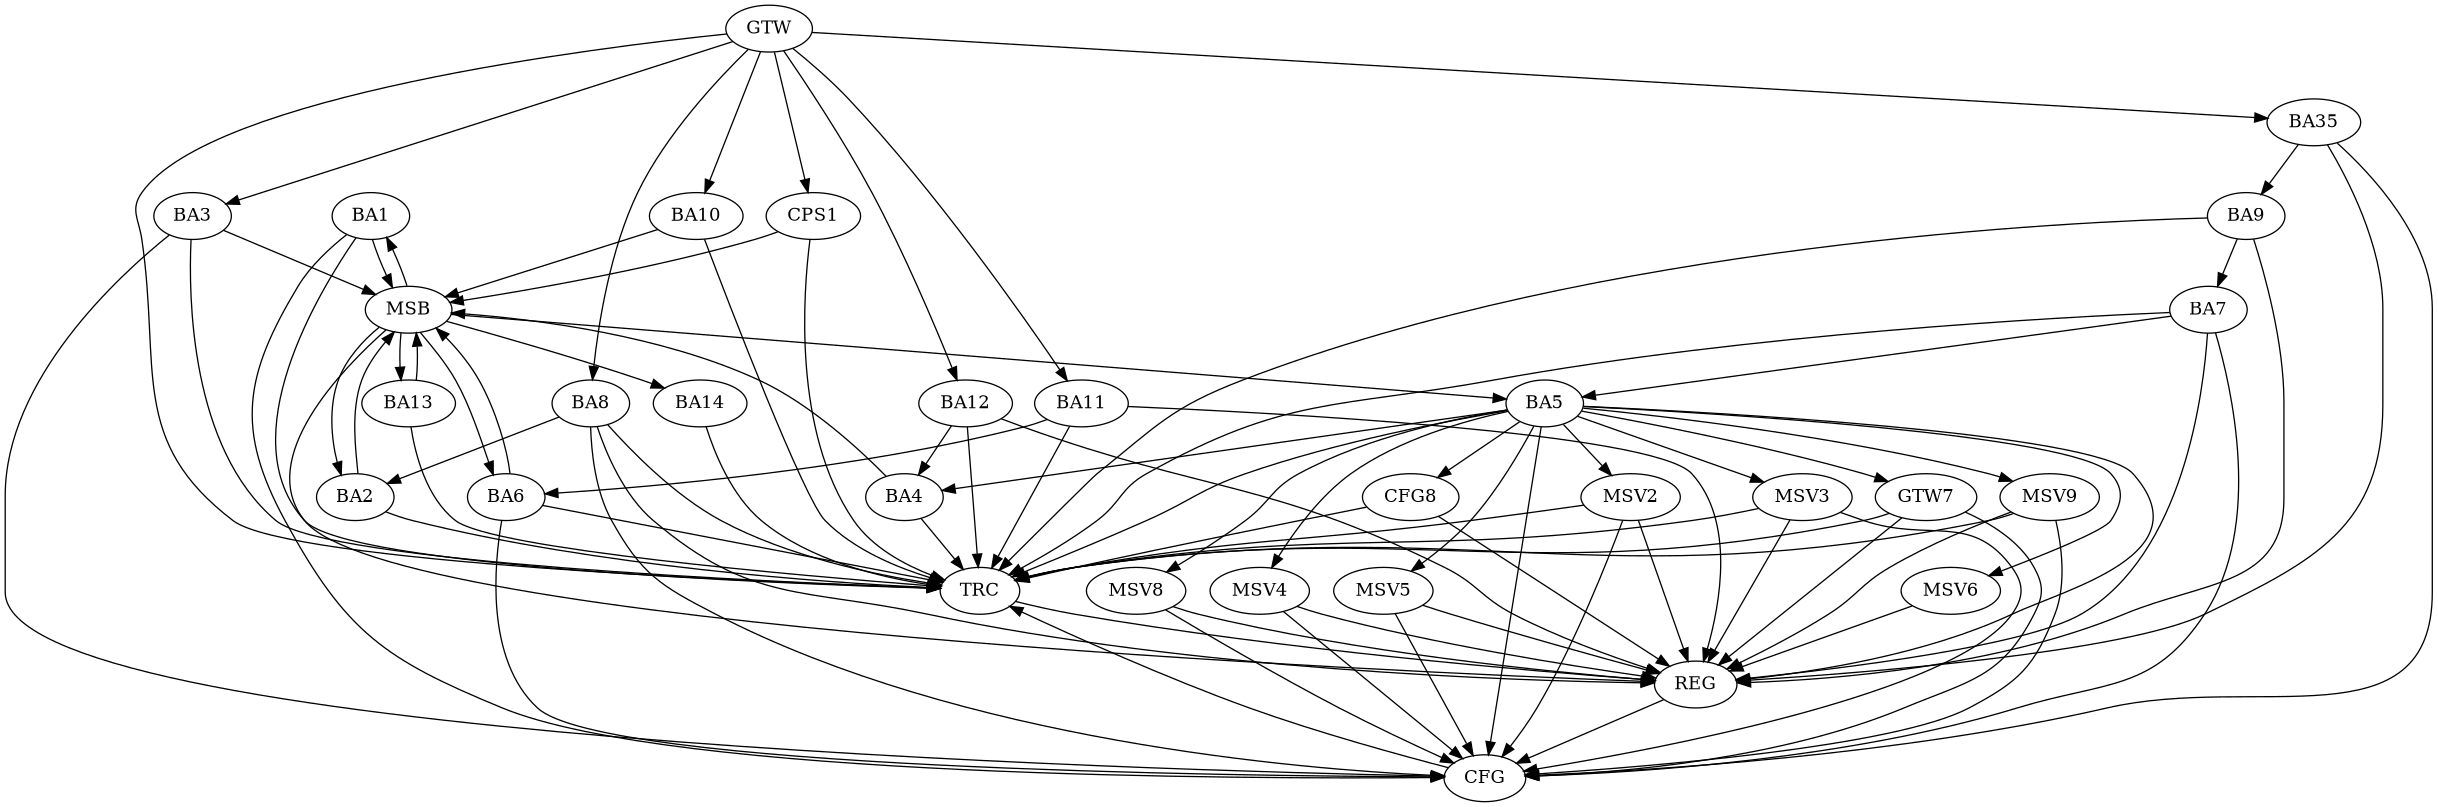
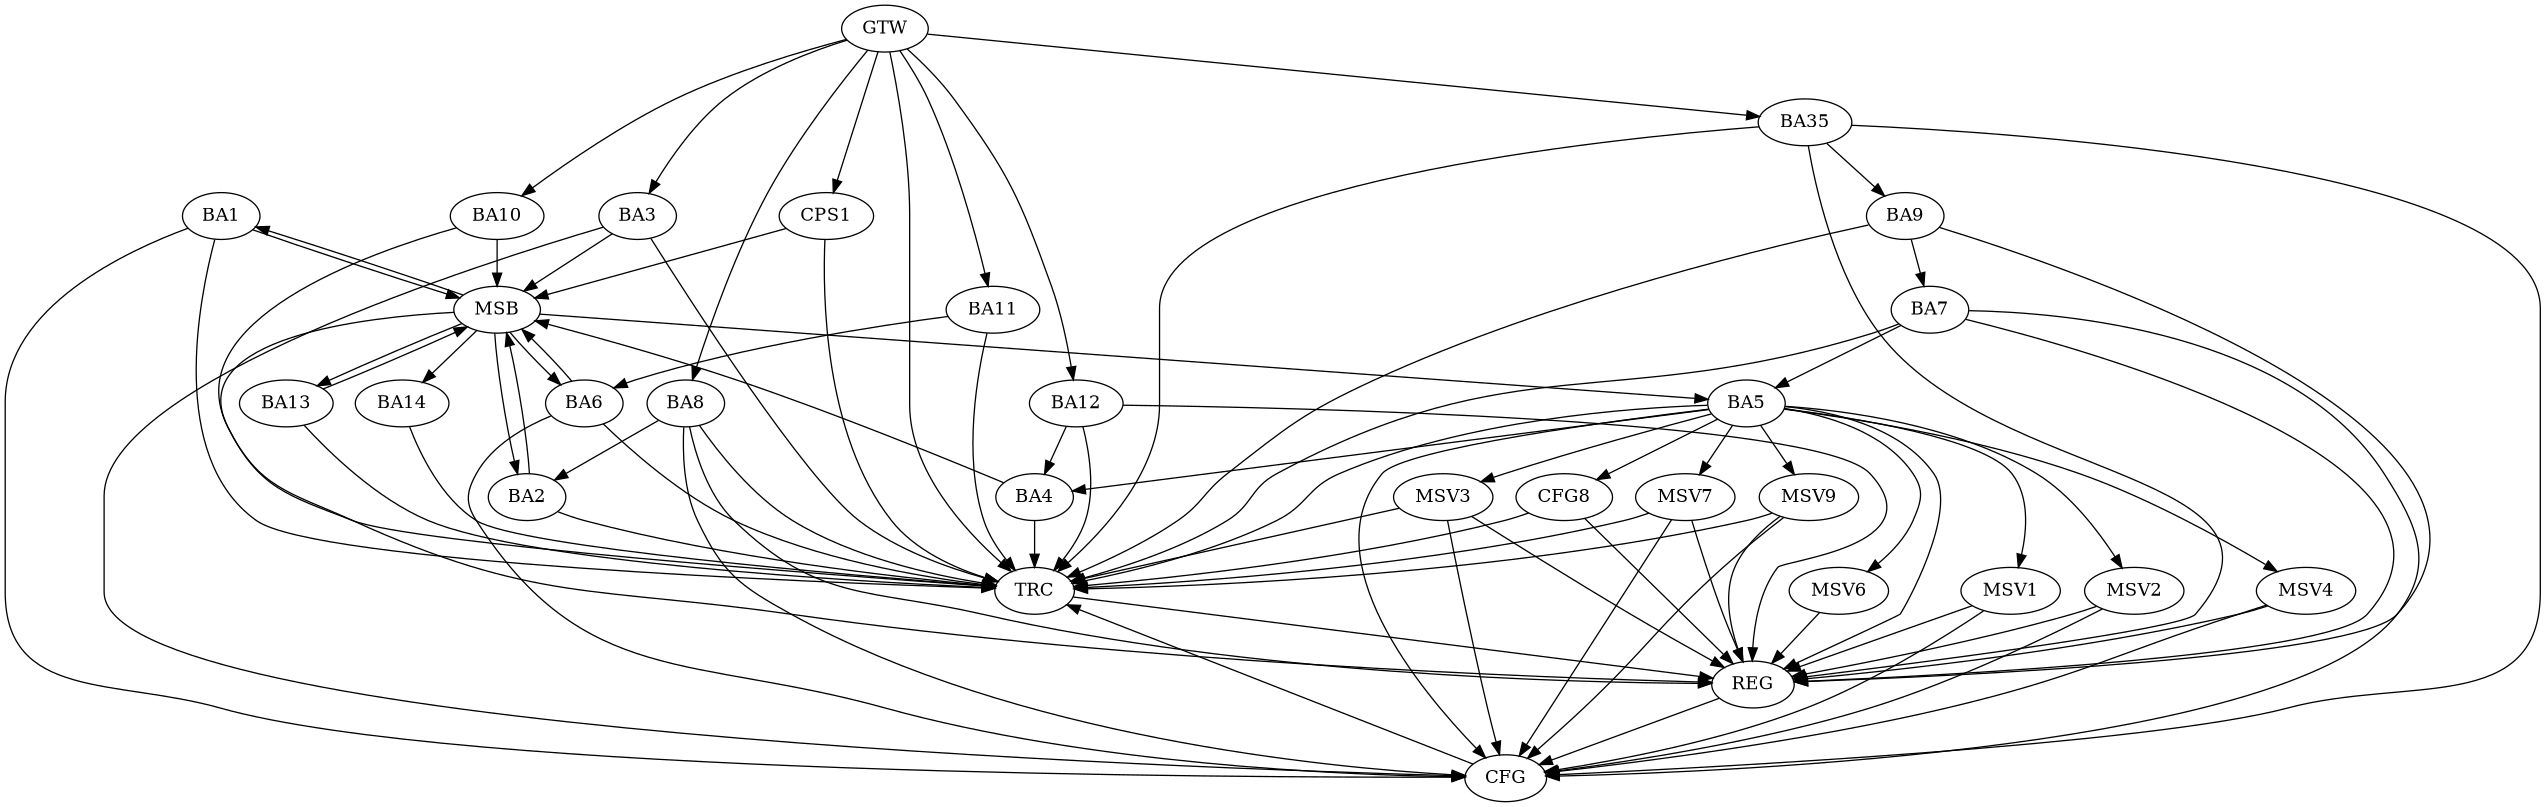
(1485, 431) -> none
(1926, 497) -> (1685, 497)
(1334, 535) -> (1299, 203)
(1136, 591) -> (2011, 591)
(1383, 591) -> none
